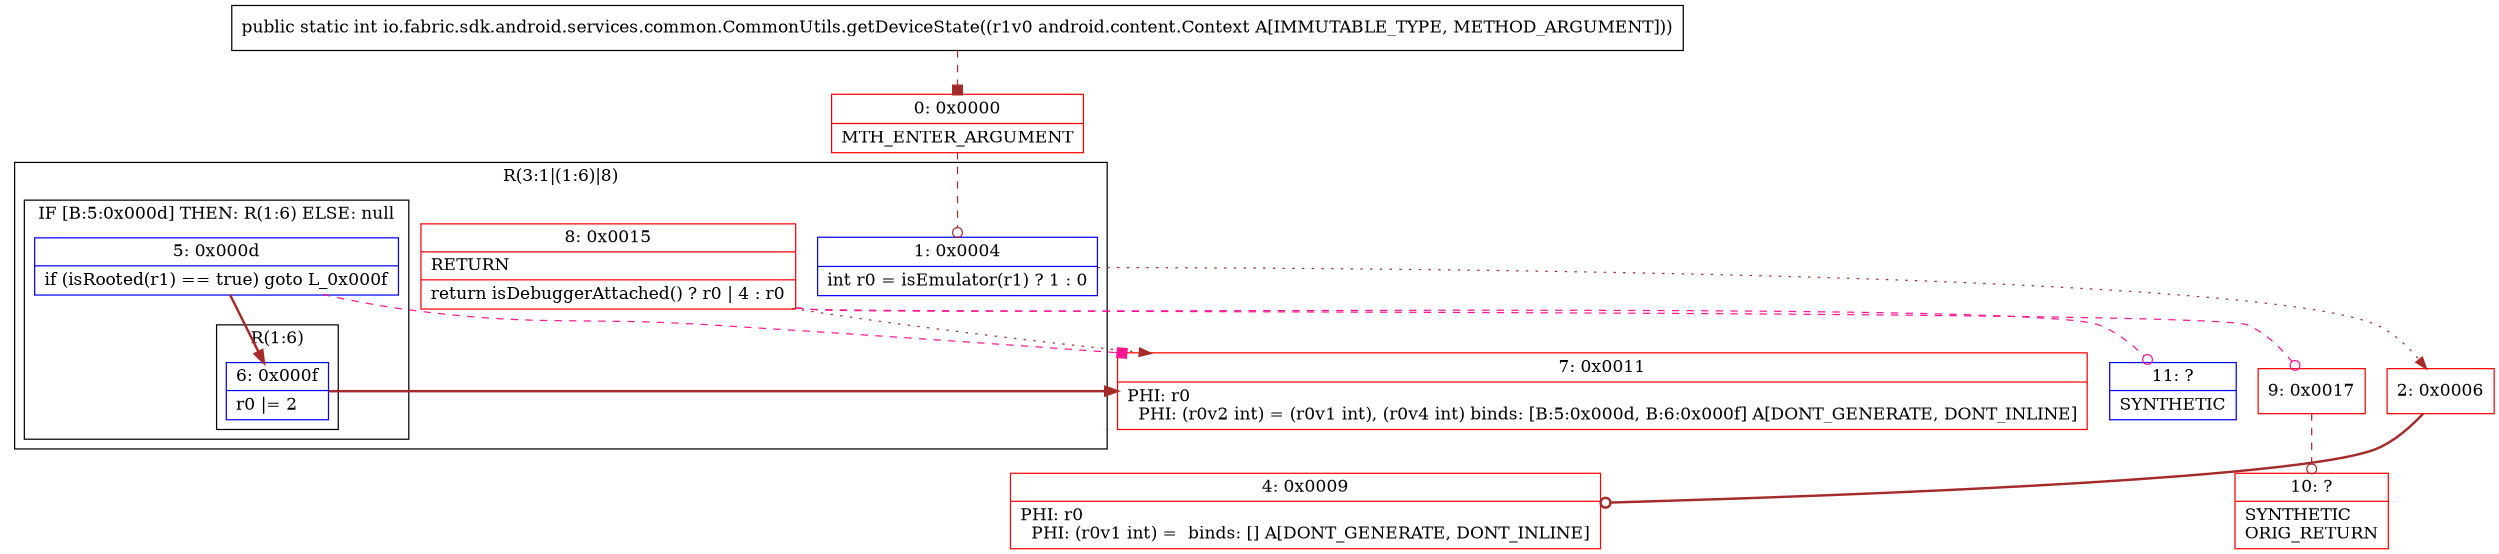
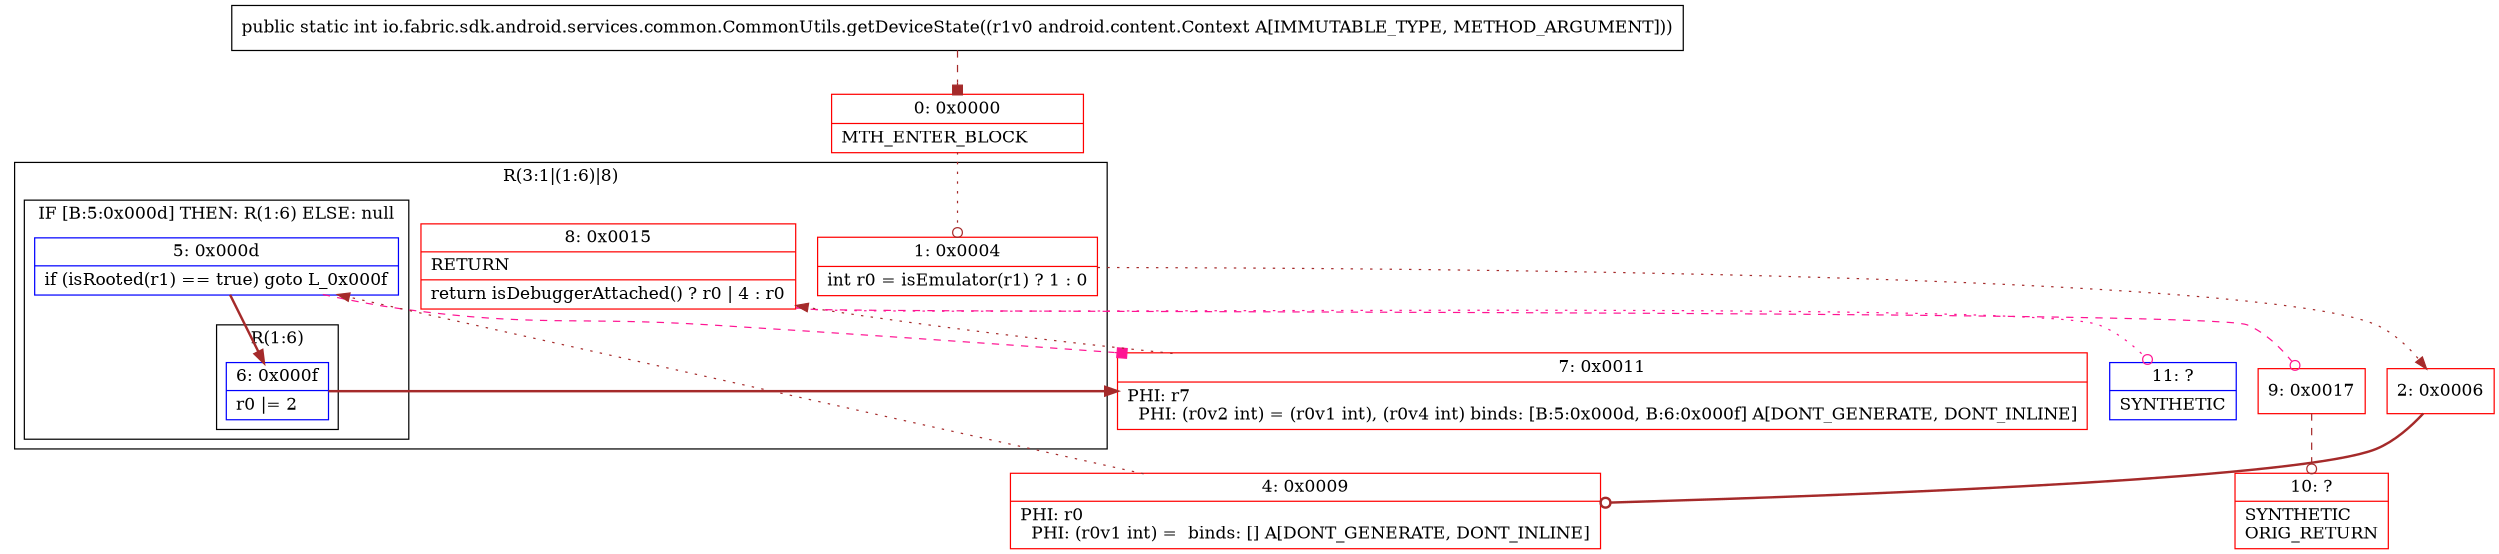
(958, 137) -> (935, 137)
(958, 190) -> (958, 190)
(958, 266) -> (958, 266)
(1475, 310) -> (1475, 310)
(965, 332) -> (990, 333)
none -> (727, 381)
(1162, 396) -> (1162, 396)
